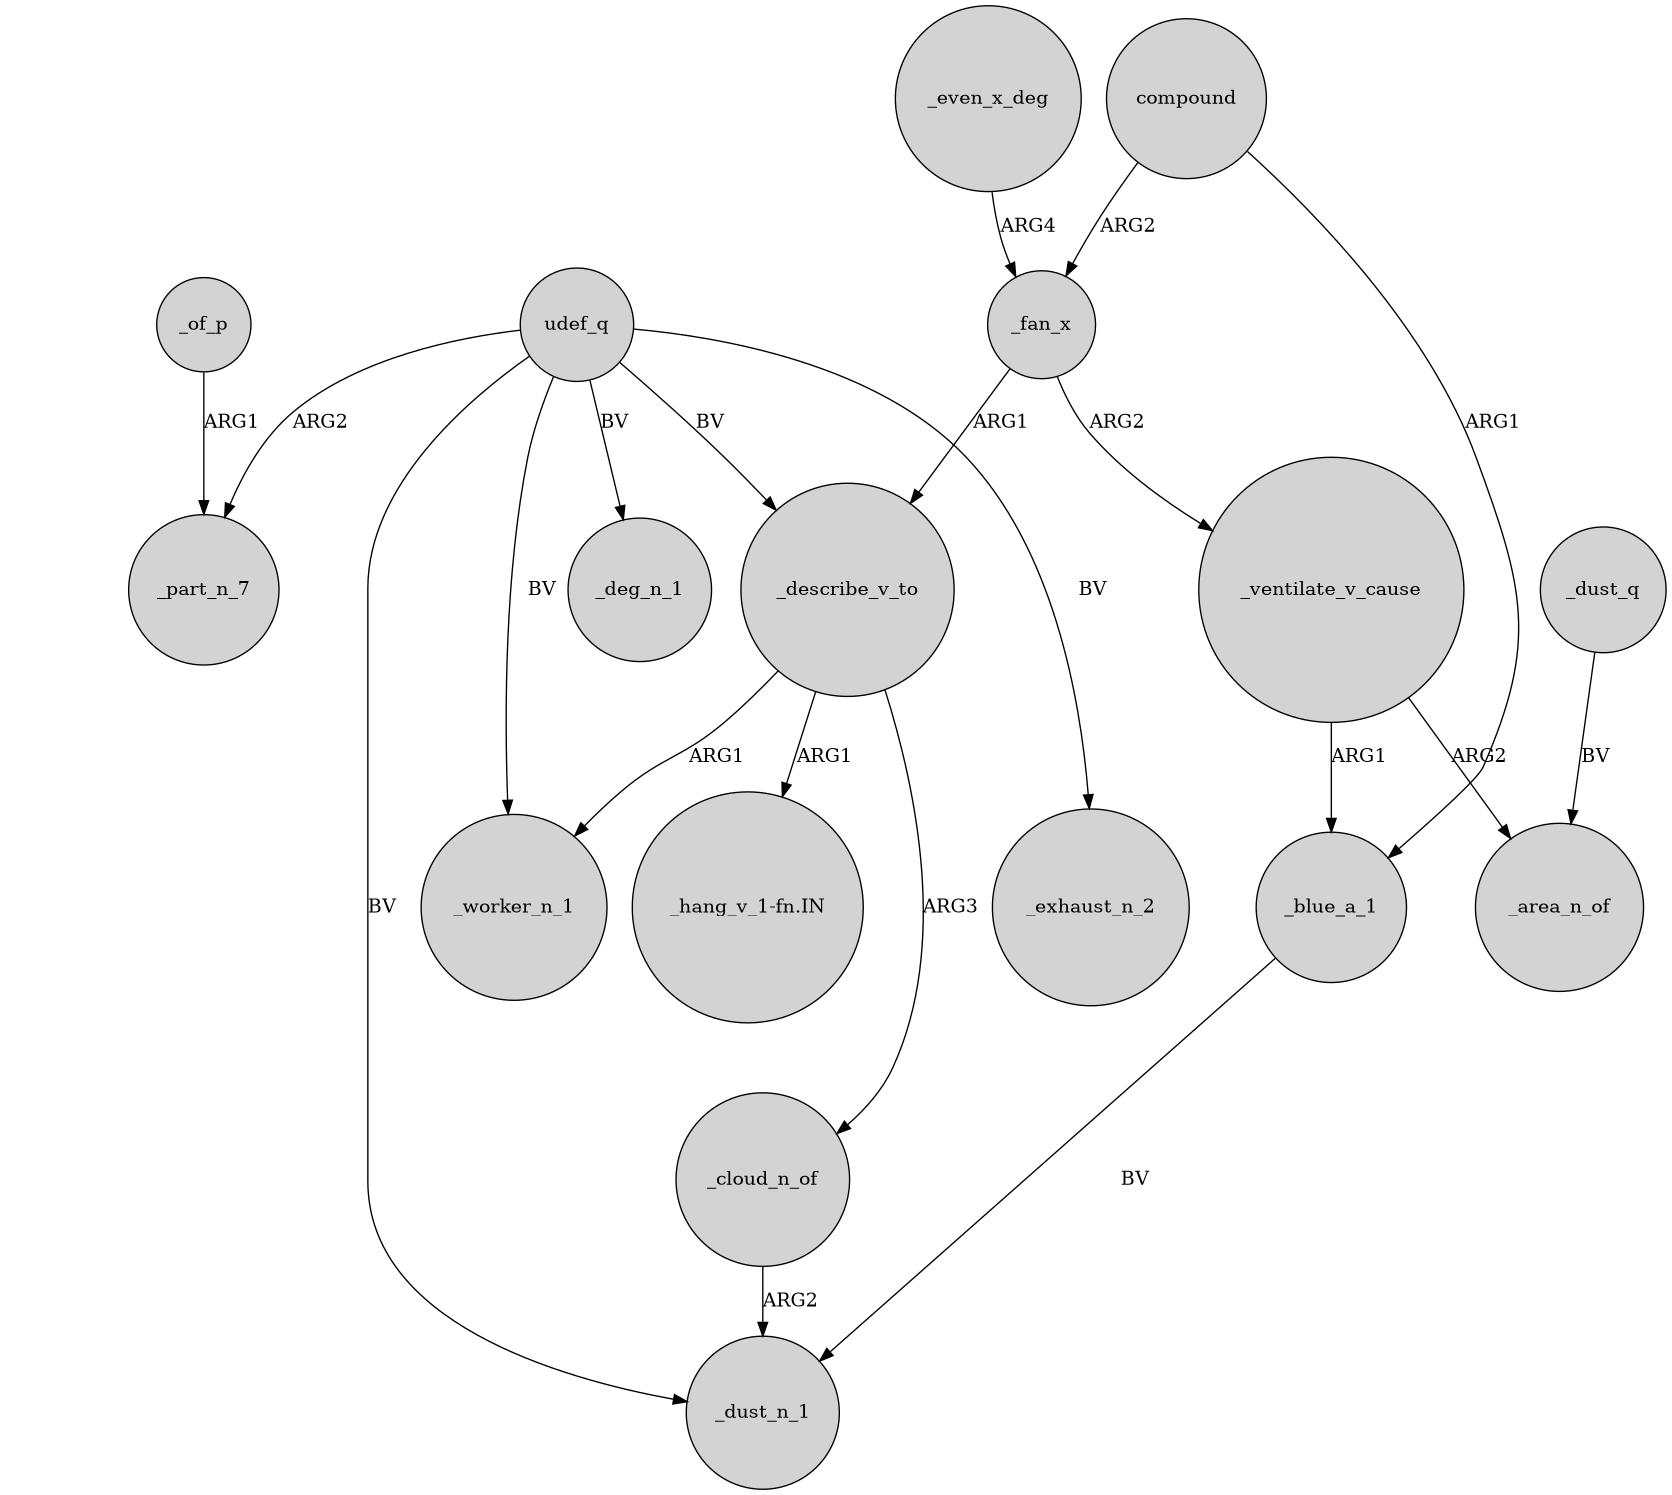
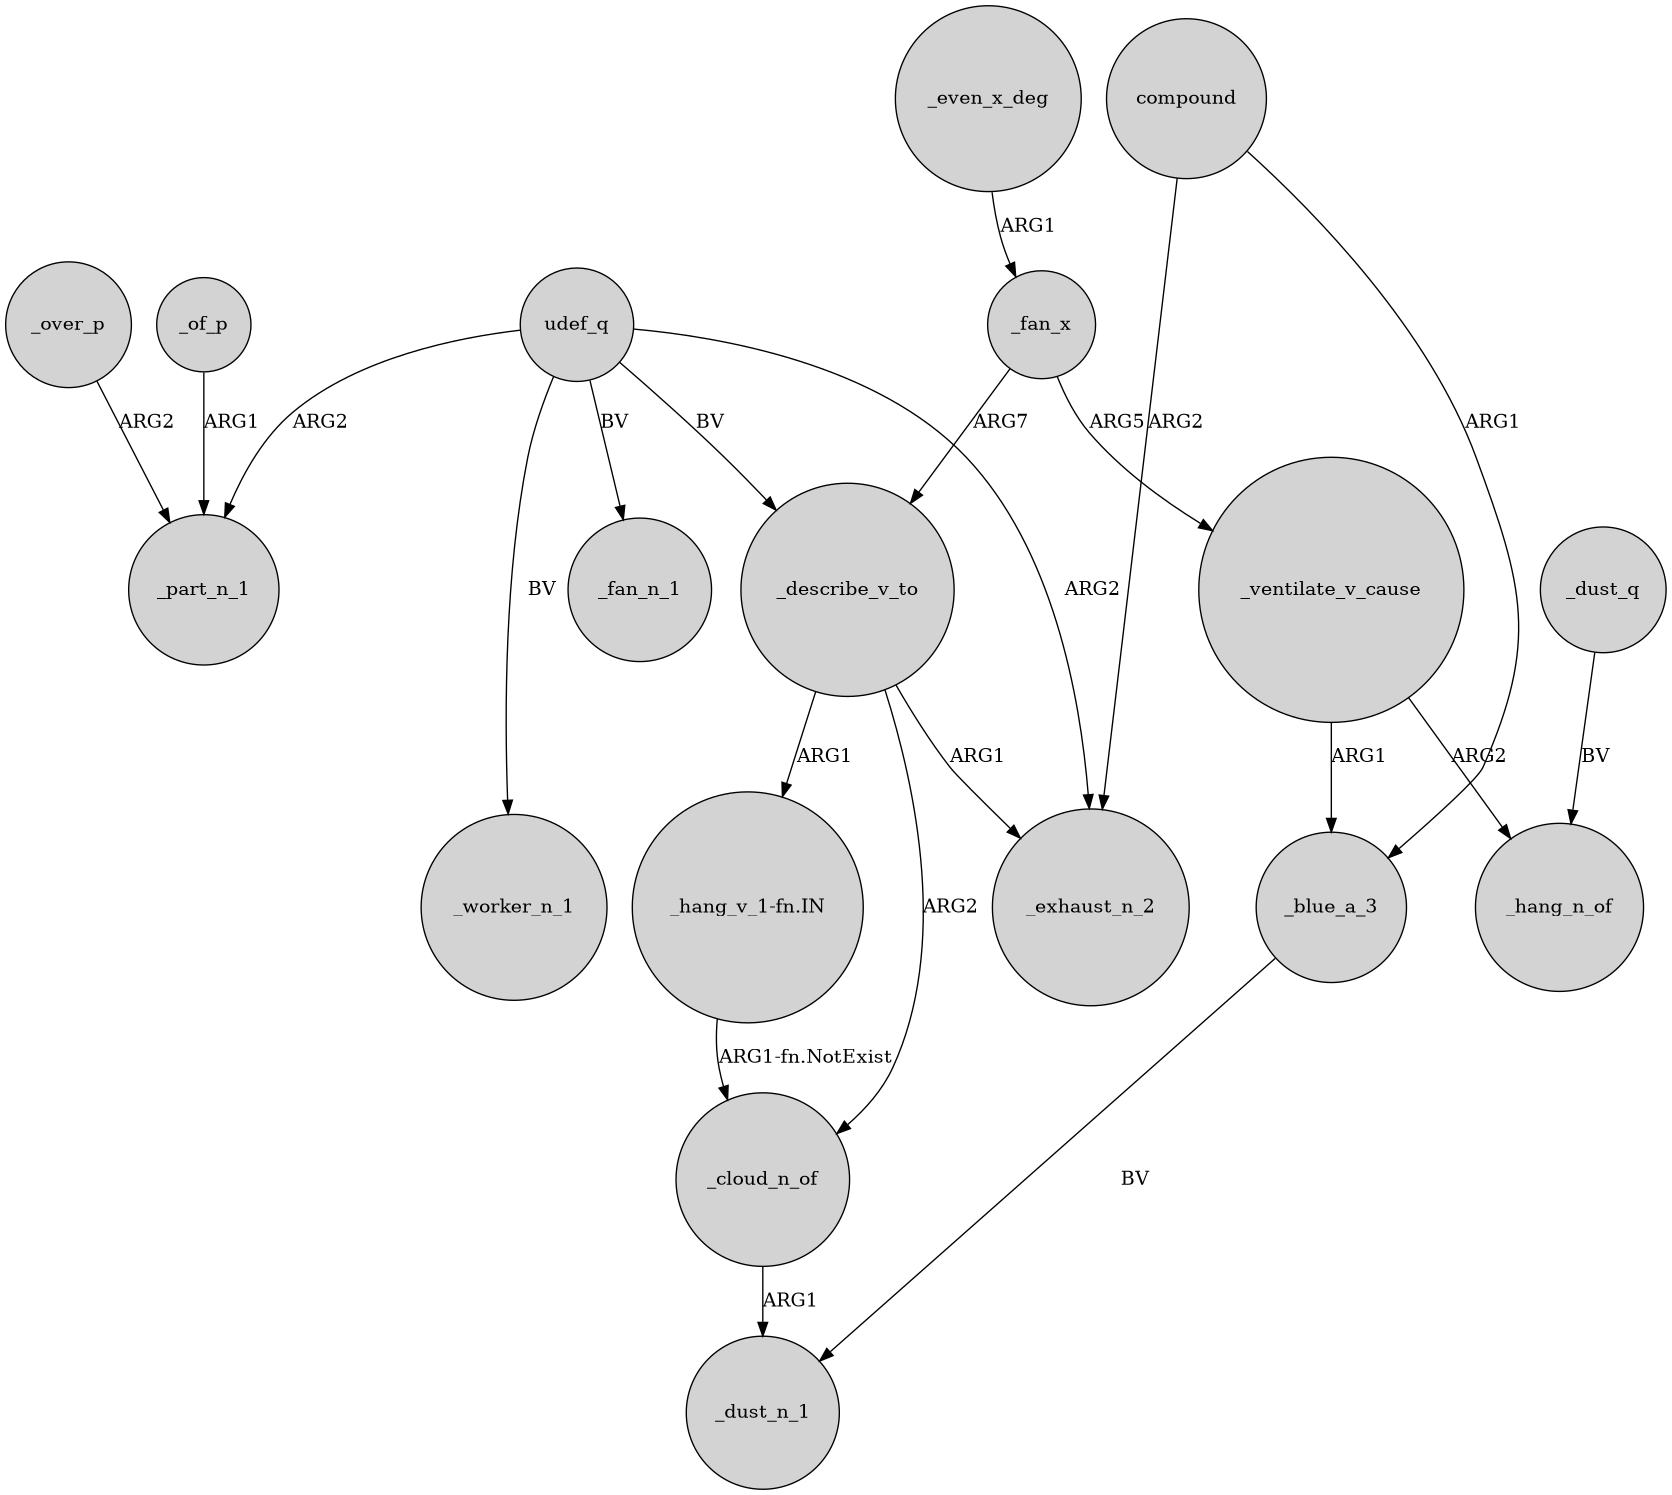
(1103, 212) -> (1142, 471)
(1029, 227) -> (1029, 227)
none -> (69, 325)
(1001, 423) -> (1001, 423)
(1117, 423) -> (1117, 423)
(204, 590) -> (204, 590)
(640, 590) -> (640, 590)
(1093, 590) -> (1093, 590)
(683, 751) -> (946, 762)
(951, 907) -> (951, 907)
(1331, 907) -> (1331, 907)
(1560, 907) -> (1560, 907)
(368, 941) -> none
none -> (717, 1053)
(791, 1301) -> (791, 1301)
